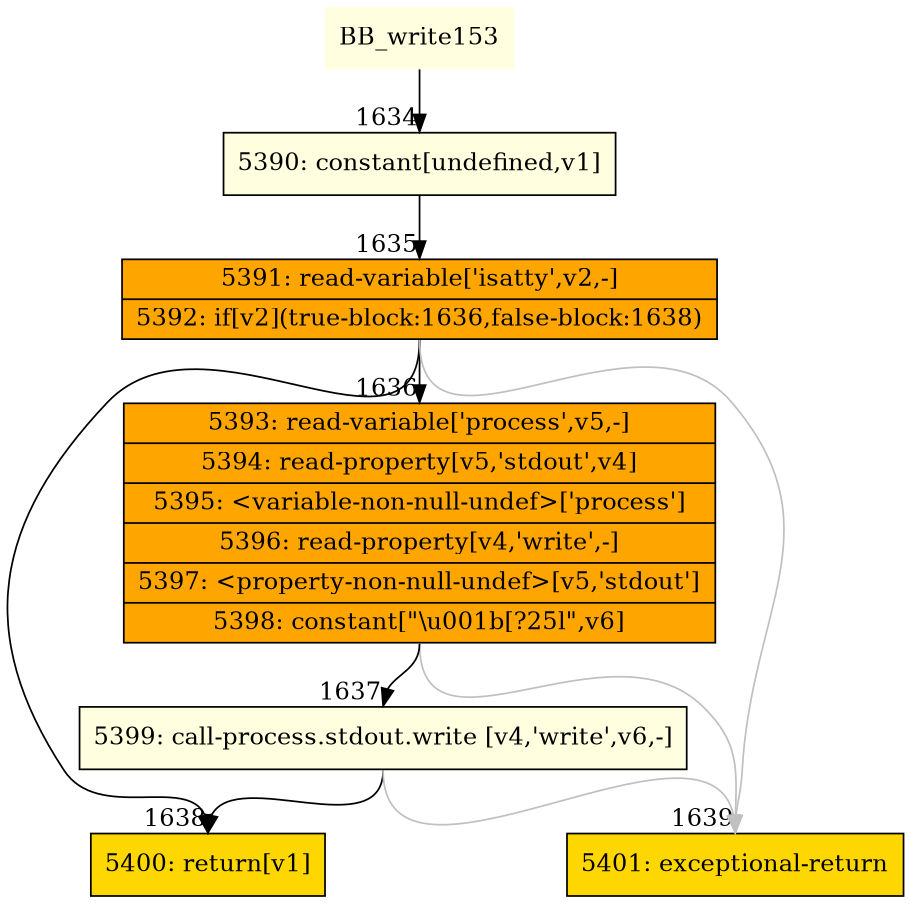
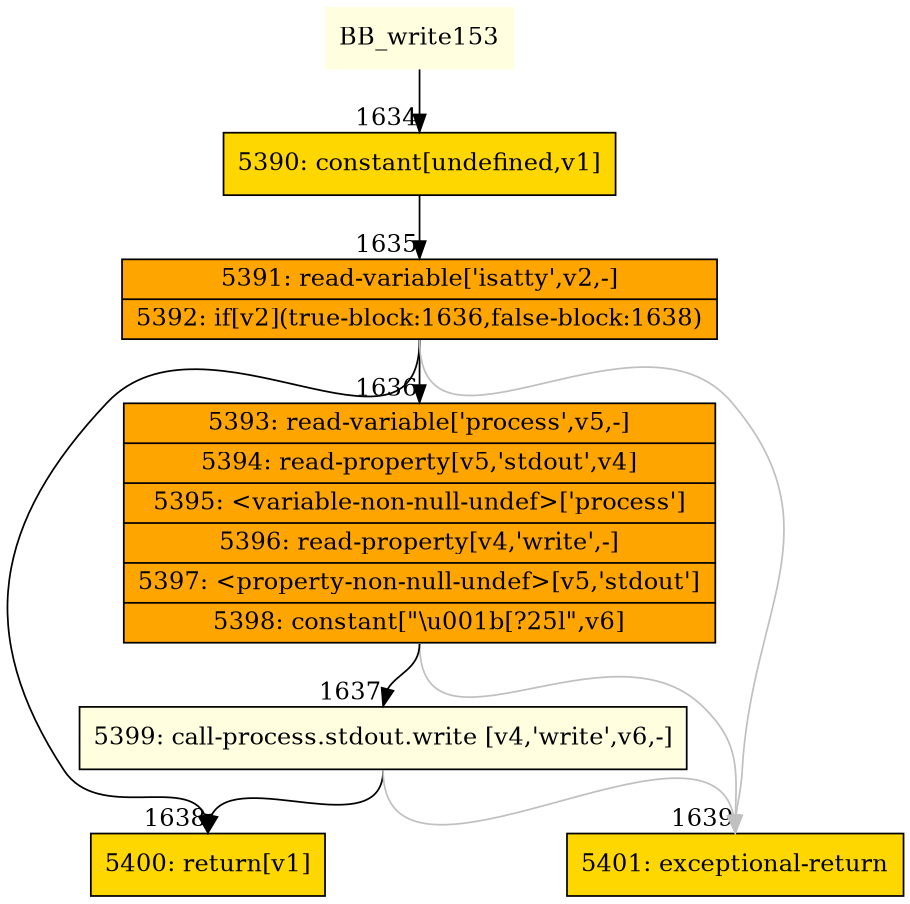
(420, 164) -> (420, 164)
